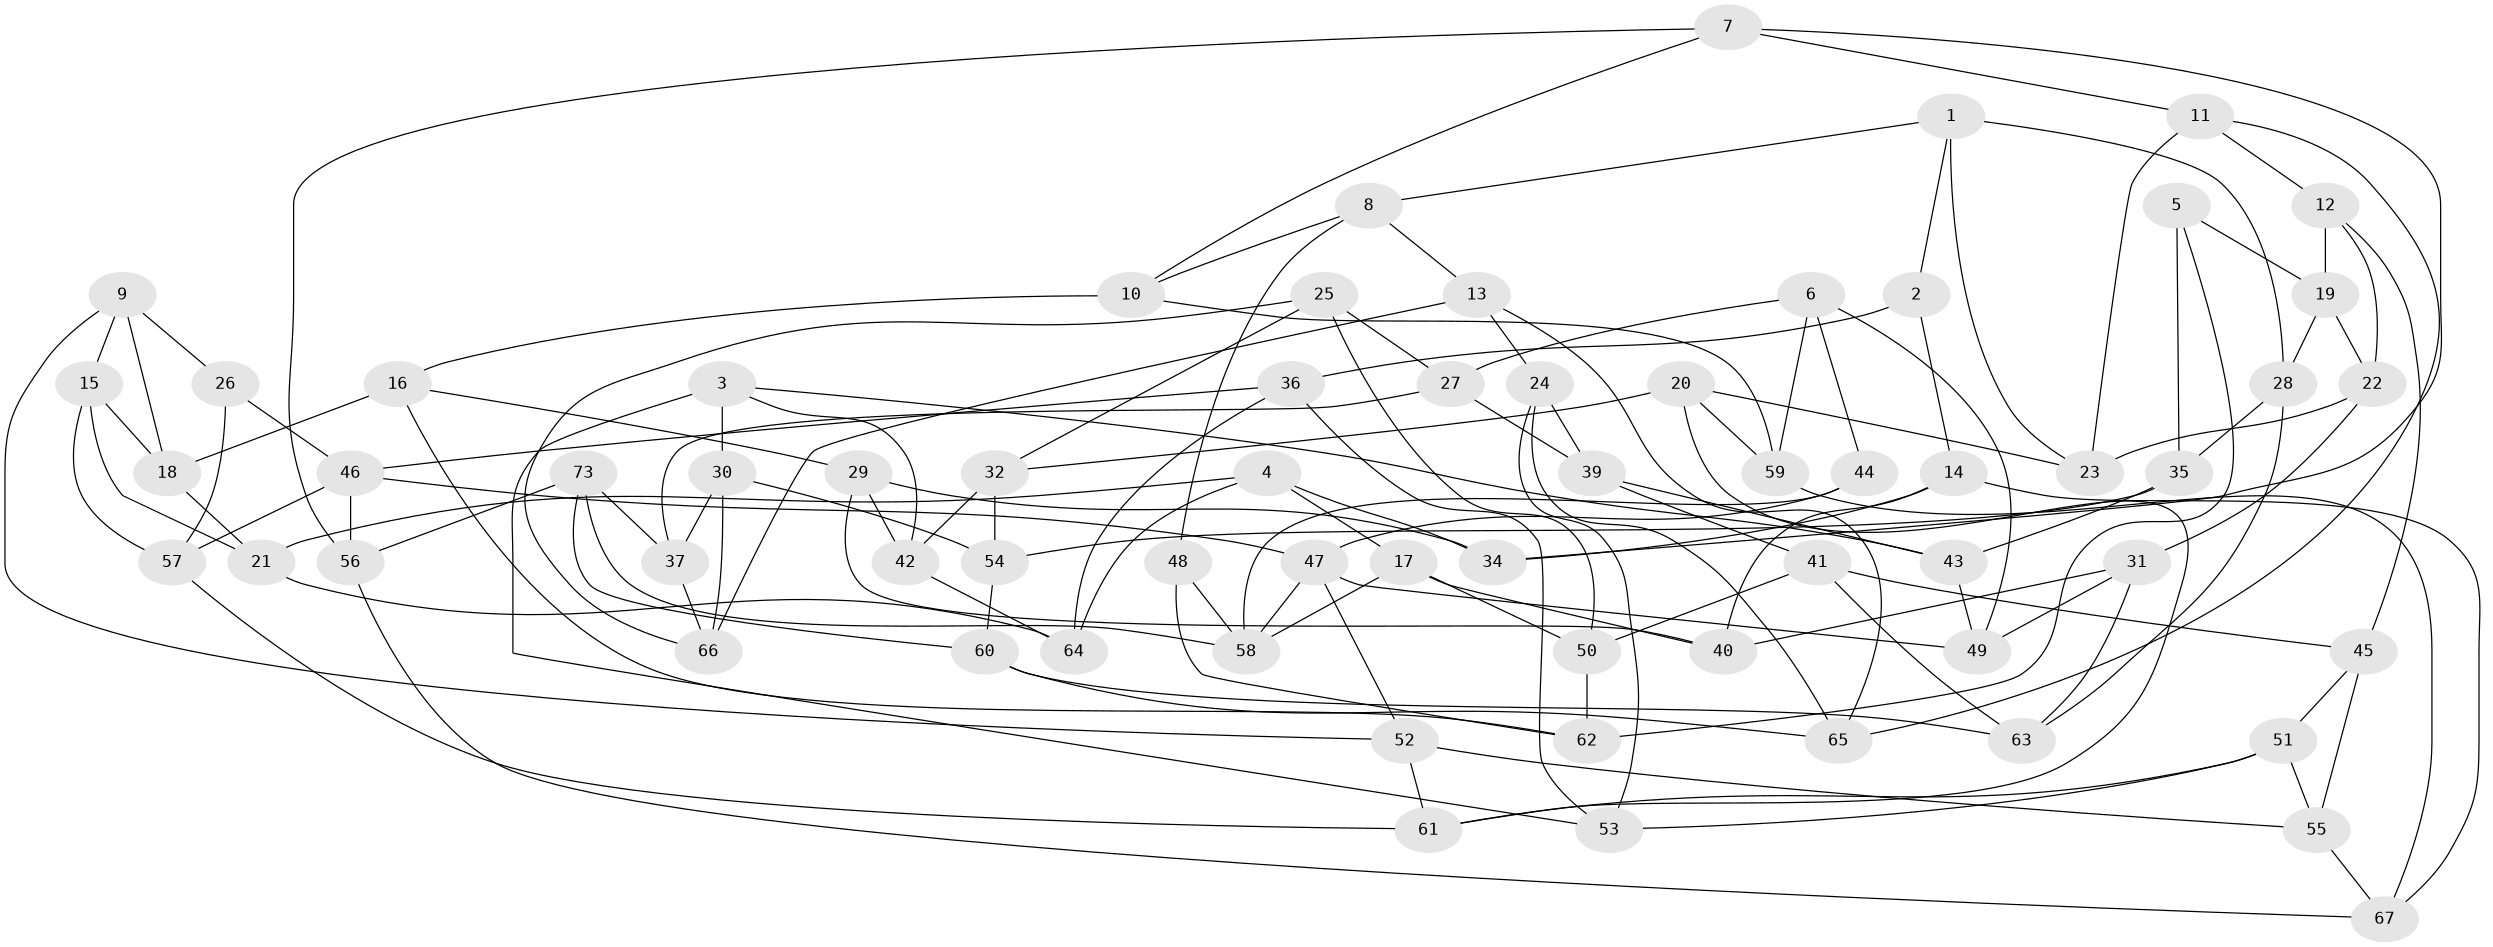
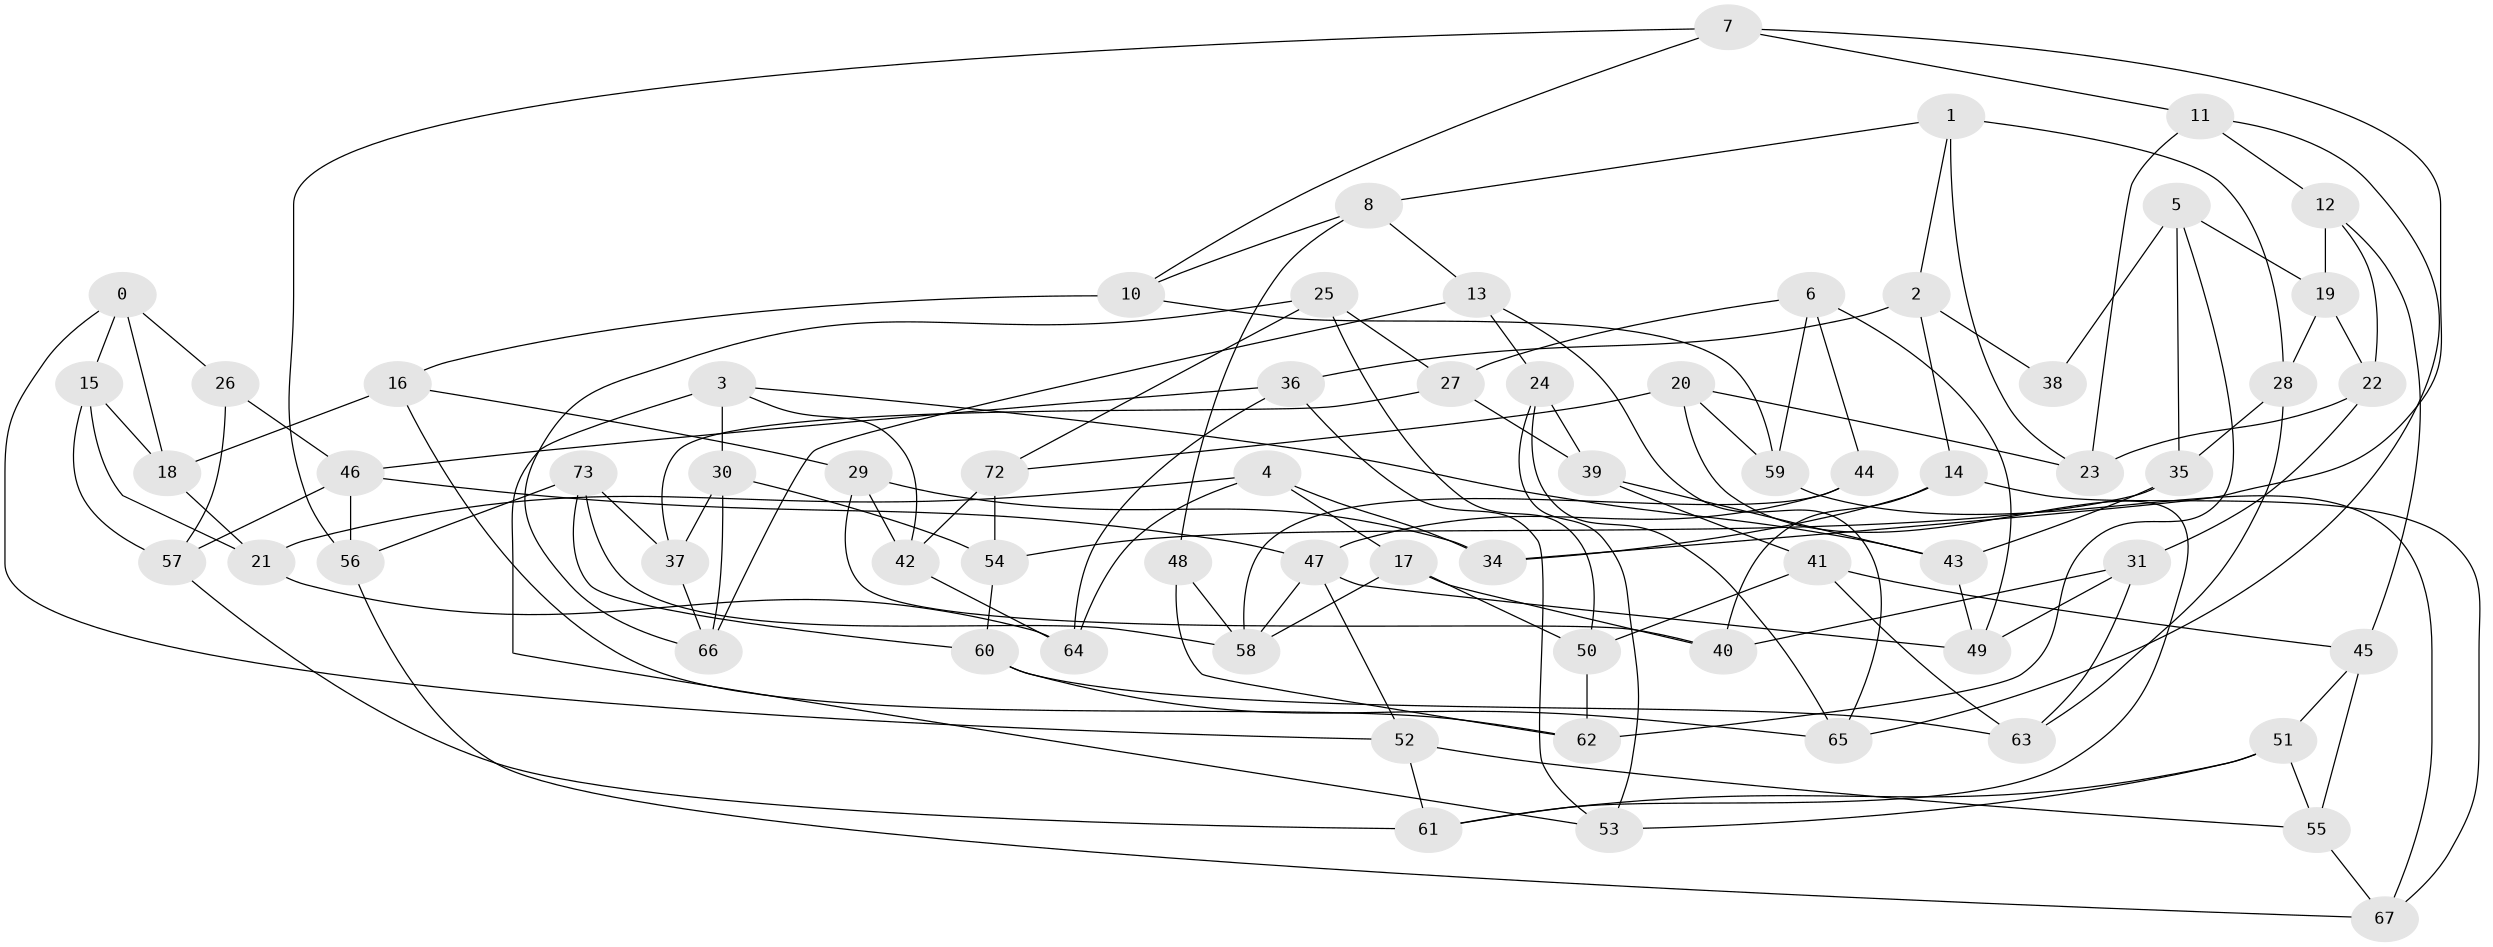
(123, 295) -> (123, 295)
none -> (2053, 384)
(995, 473) -> (995, 473)
